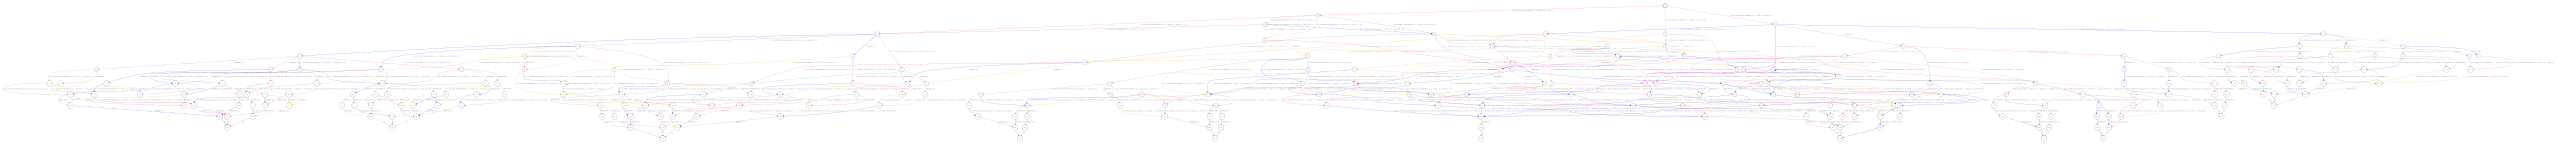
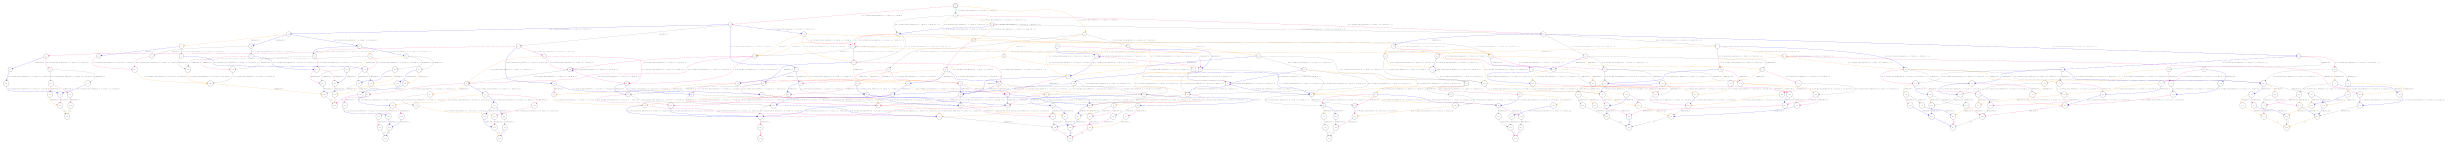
(286, 62) -> none
(525, 62) -> (2075, 62)
